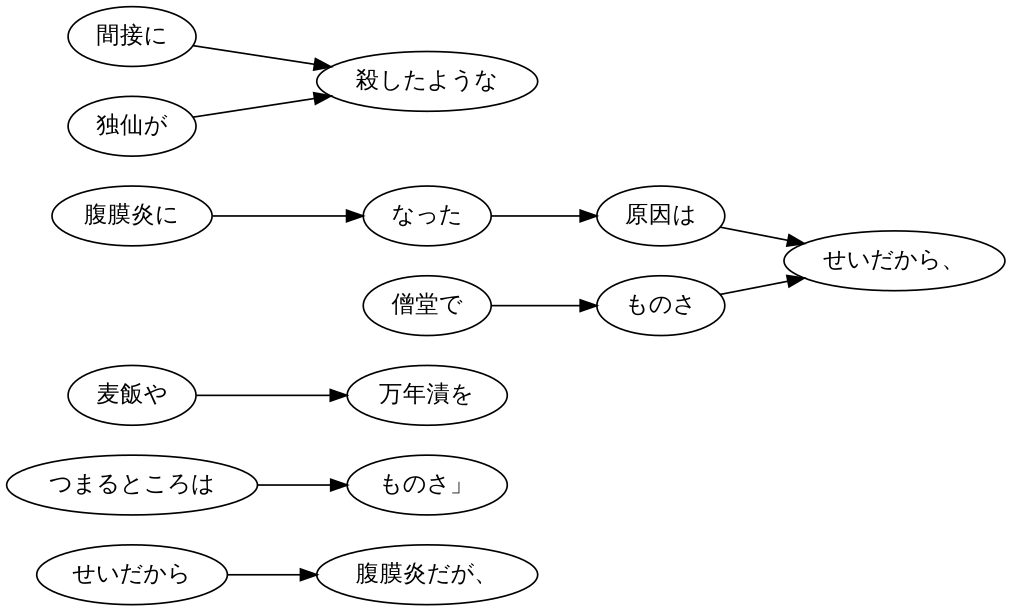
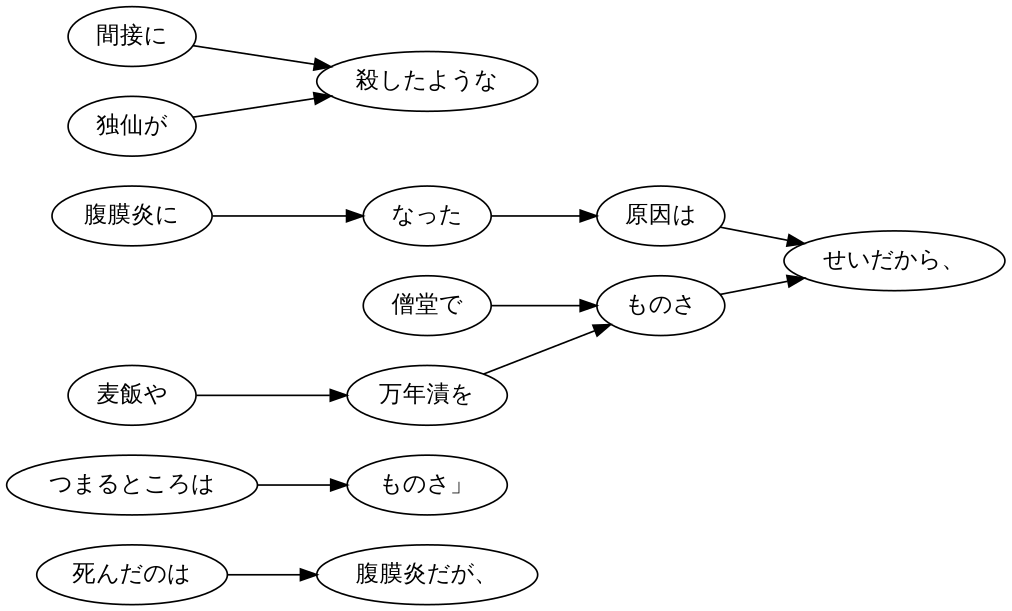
none -> (539, 352)
(132, 575) -> (132, 575)
